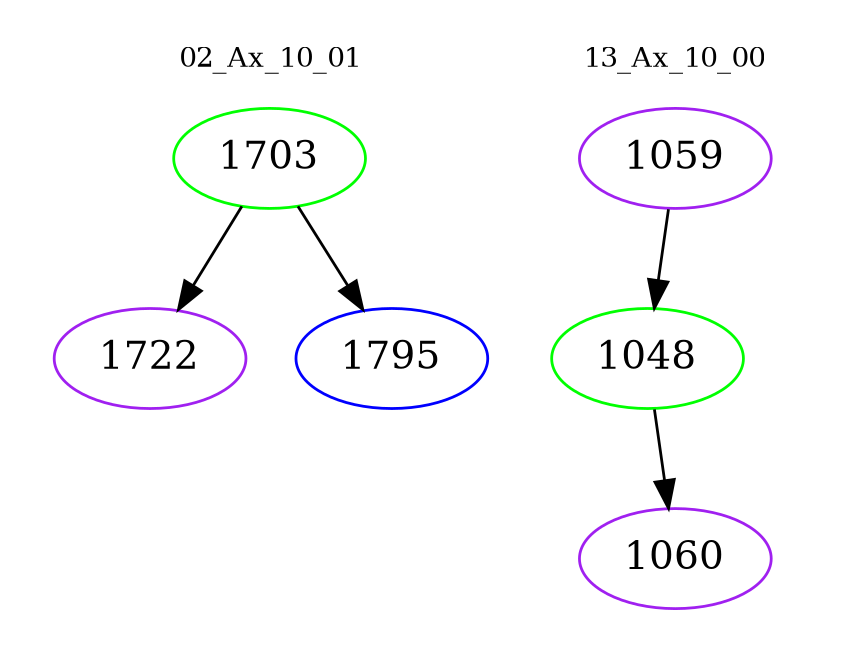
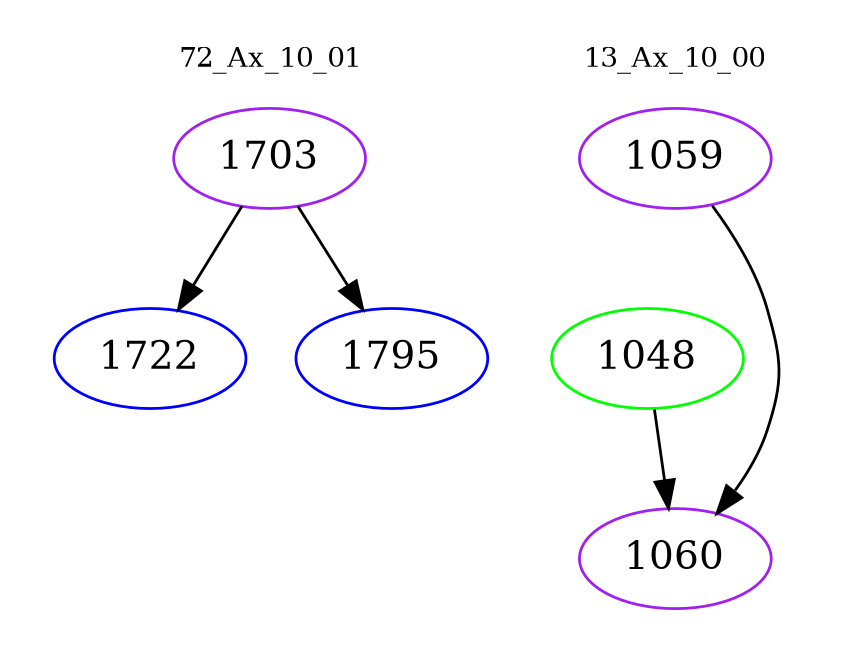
(271, 60) -> (271, 60)
(270, 158) -> (270, 158)
(663, 245) -> (776, 345)
(150, 359) -> (150, 359)
